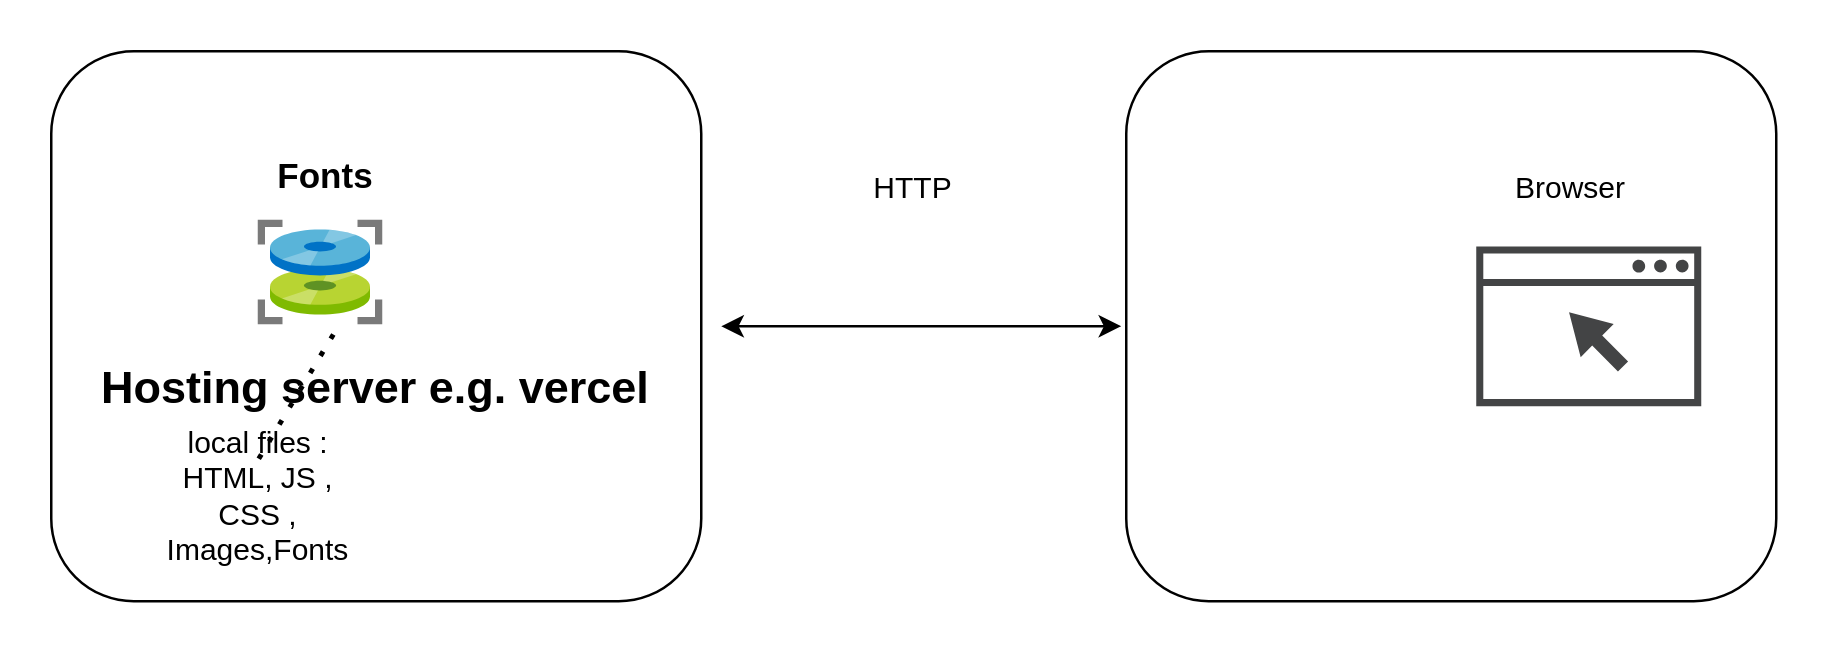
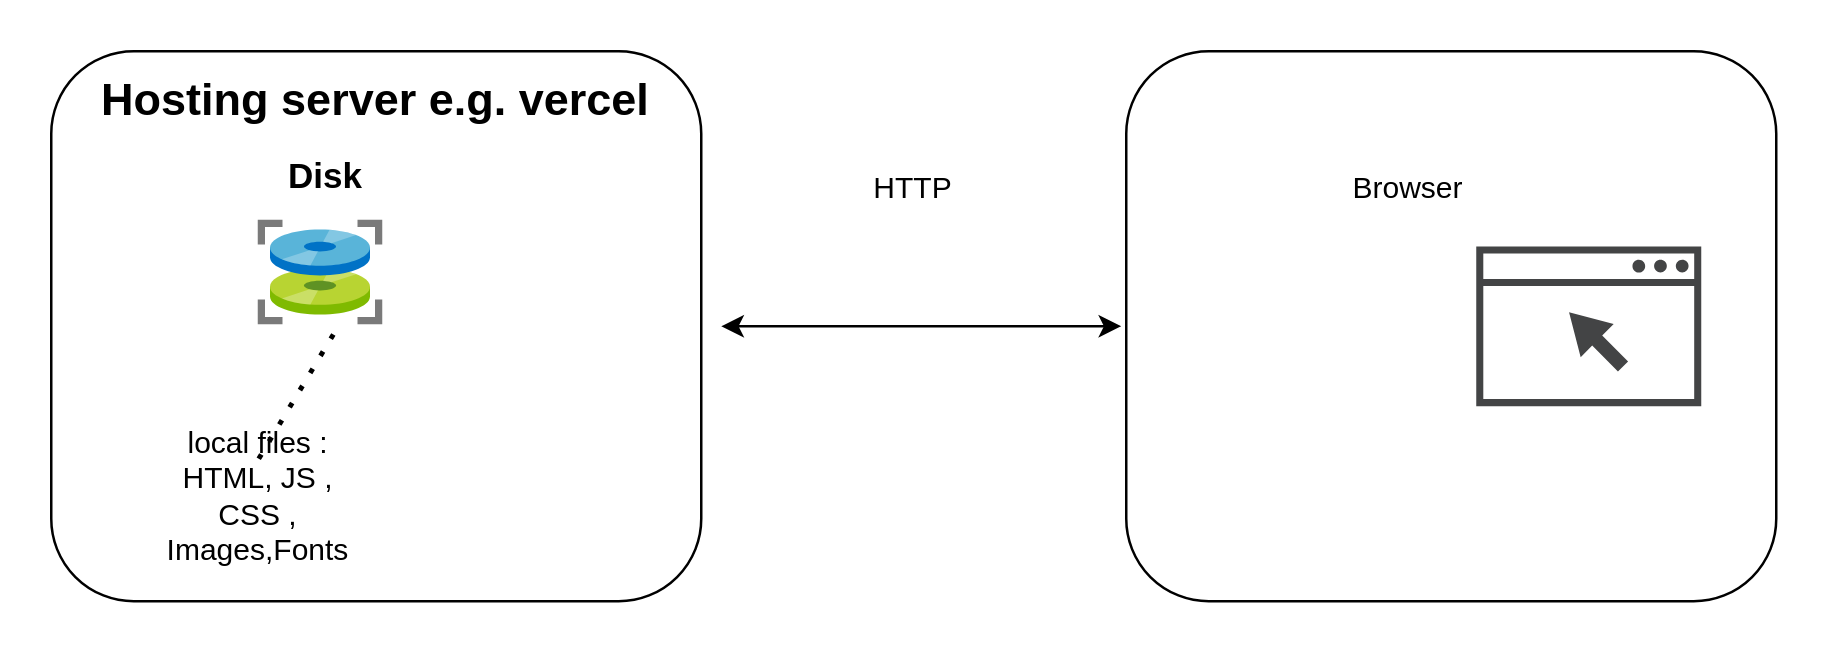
(326, 176) -> (326, 176)
(1570, 188) -> (1408, 188)
(376, 389) -> (376, 101)
